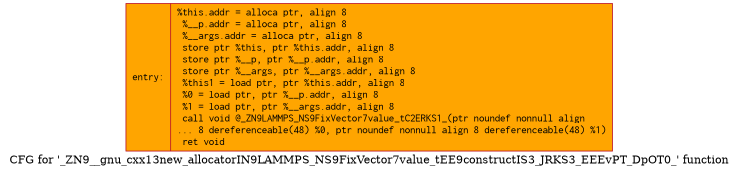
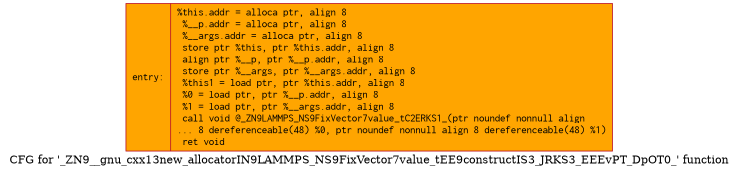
(281, 59) -> (281, 59)
